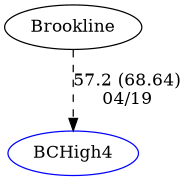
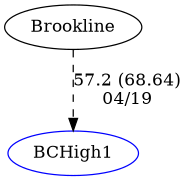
(73, 153) -> (73, 153)
